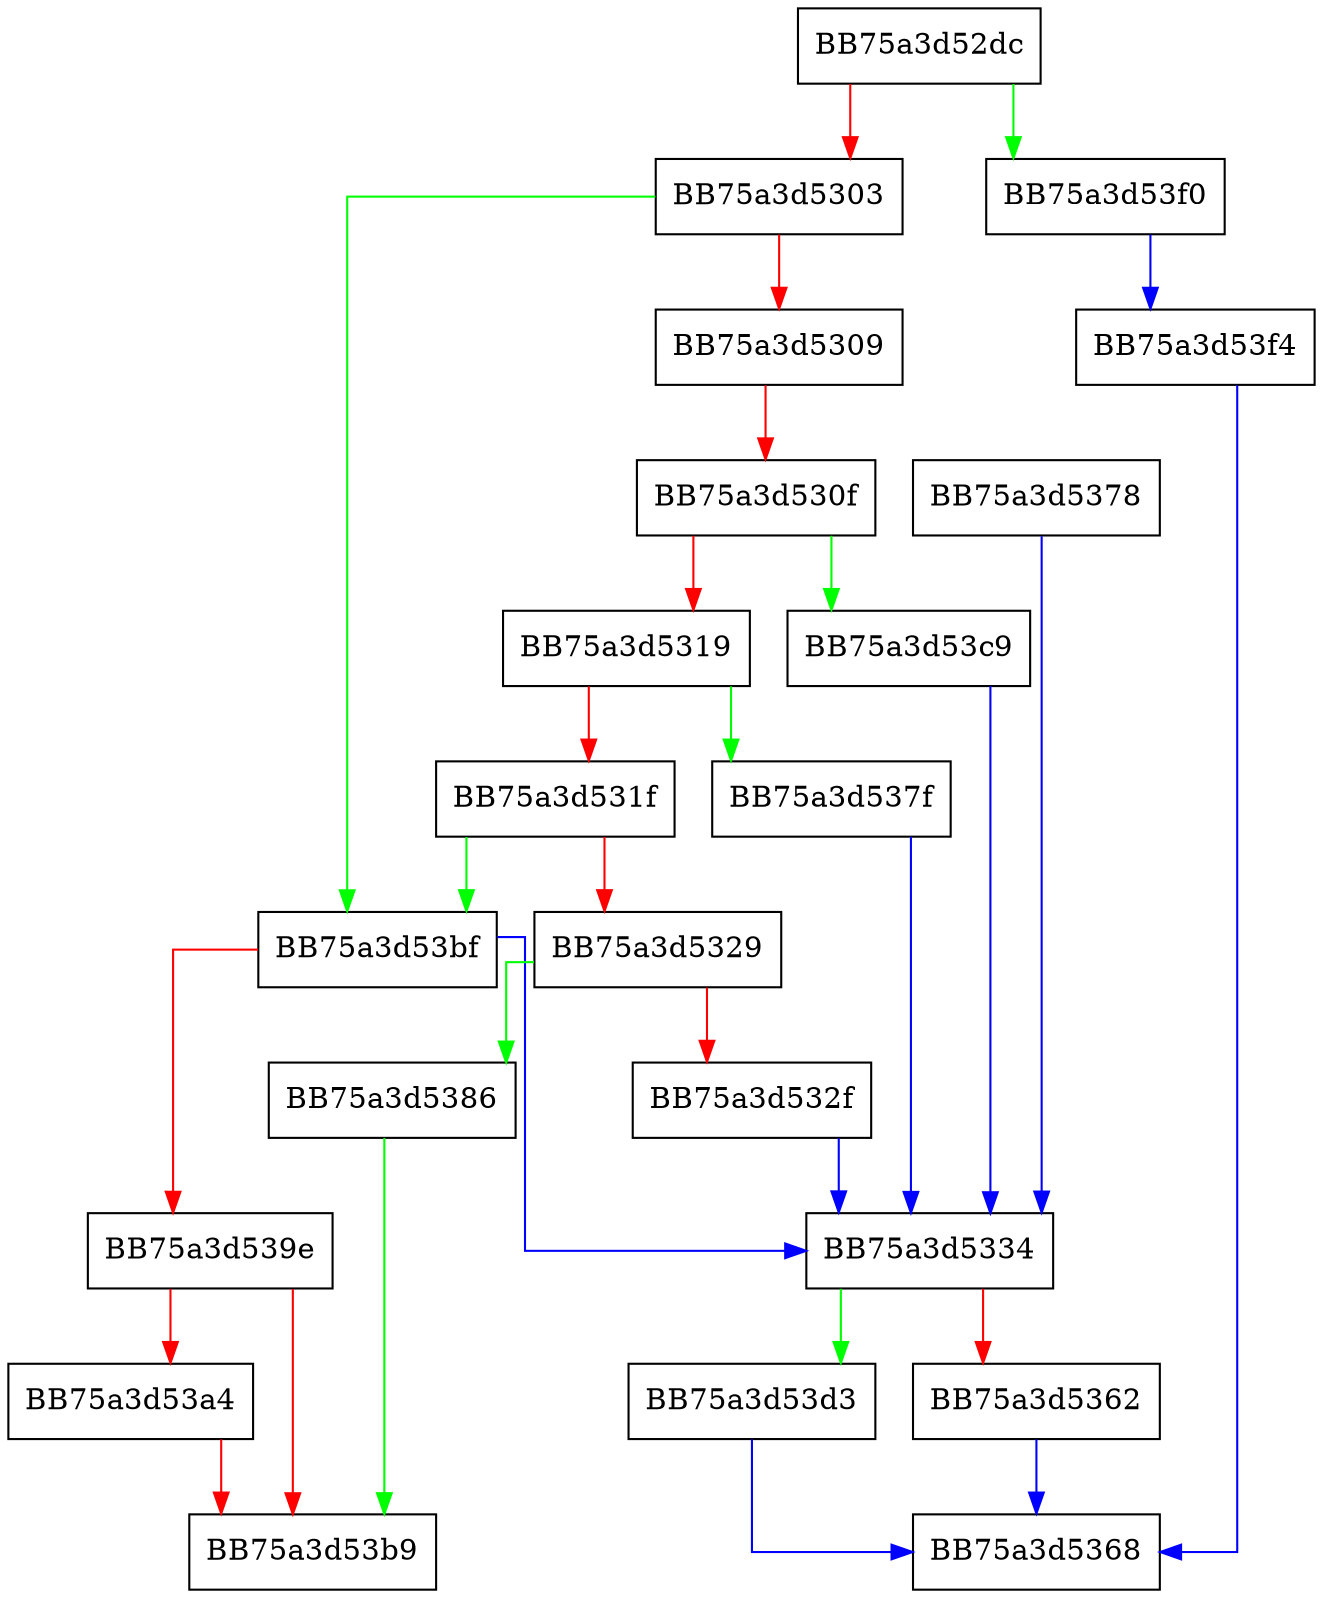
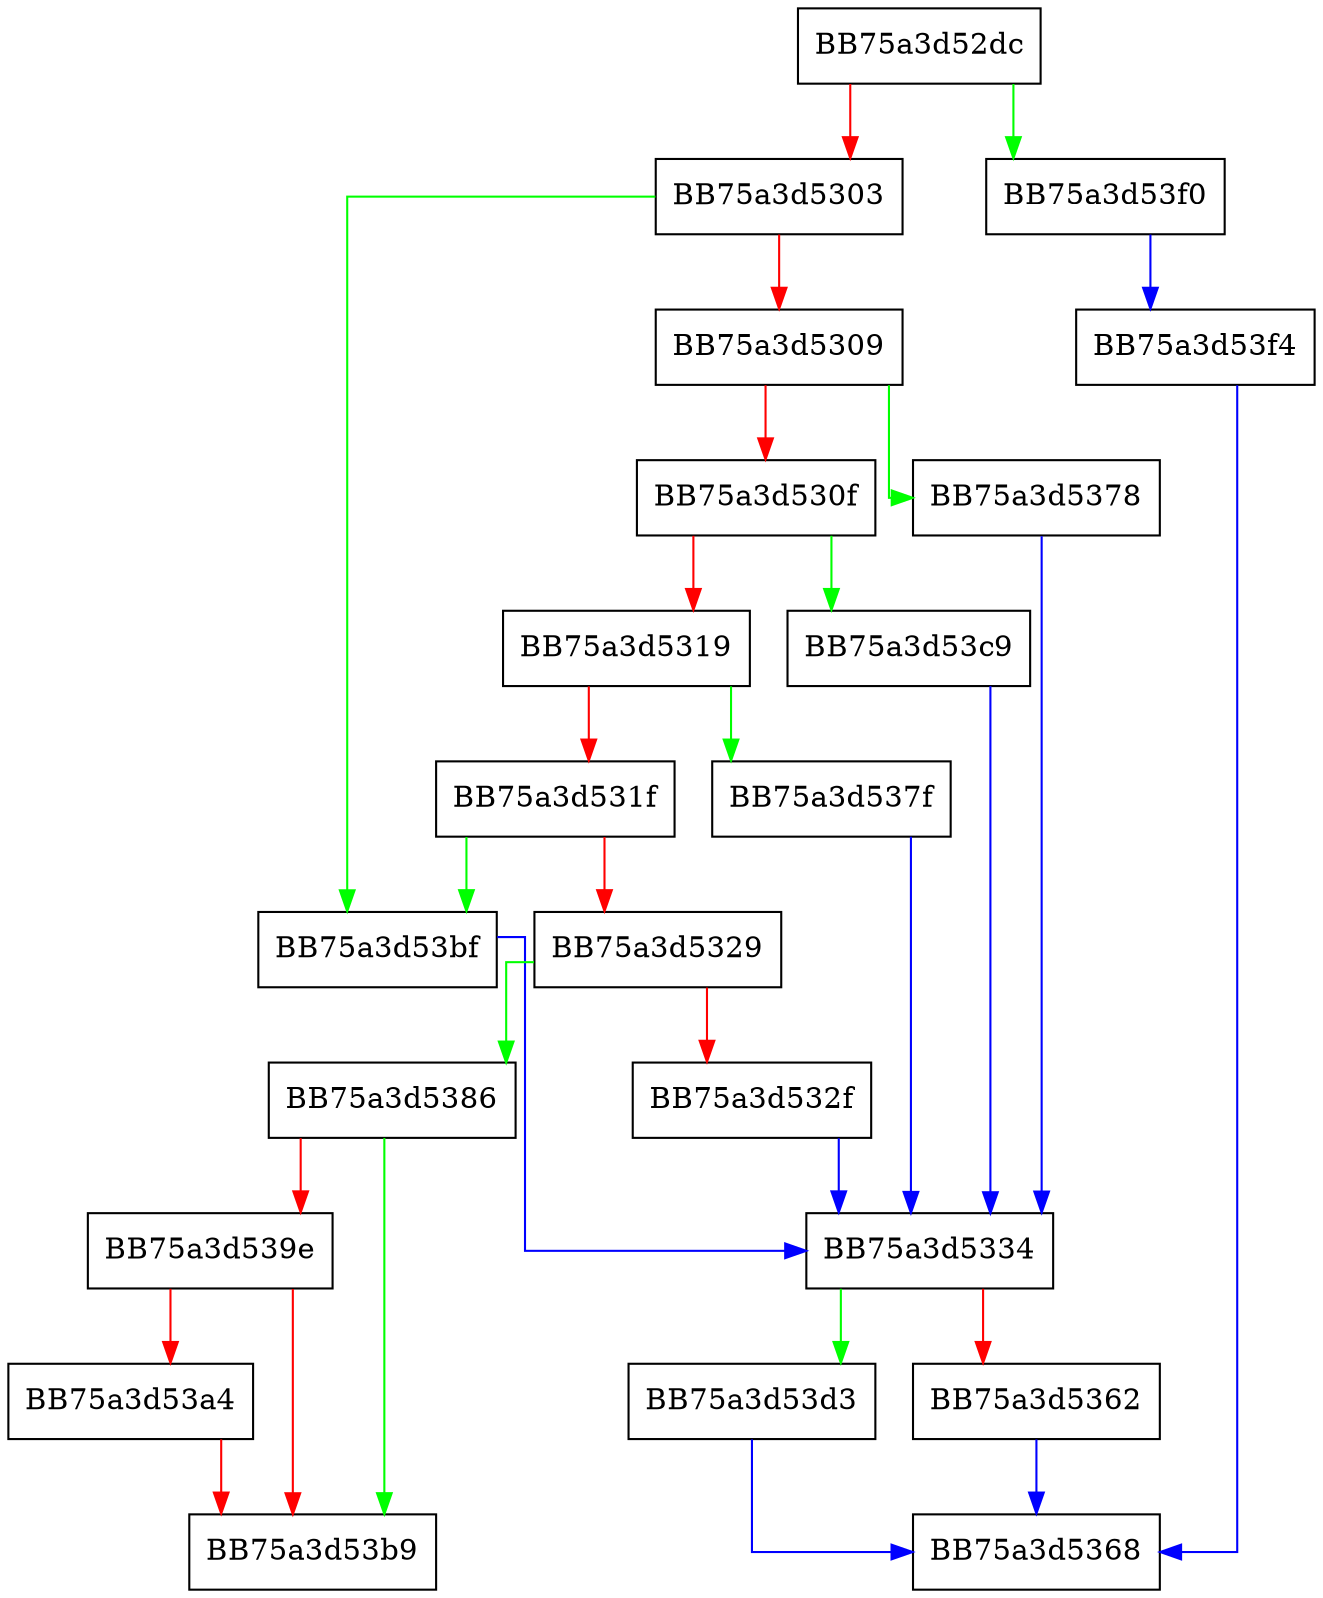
none -> (889, 443)
(173, 1028) -> (301, 1165)
